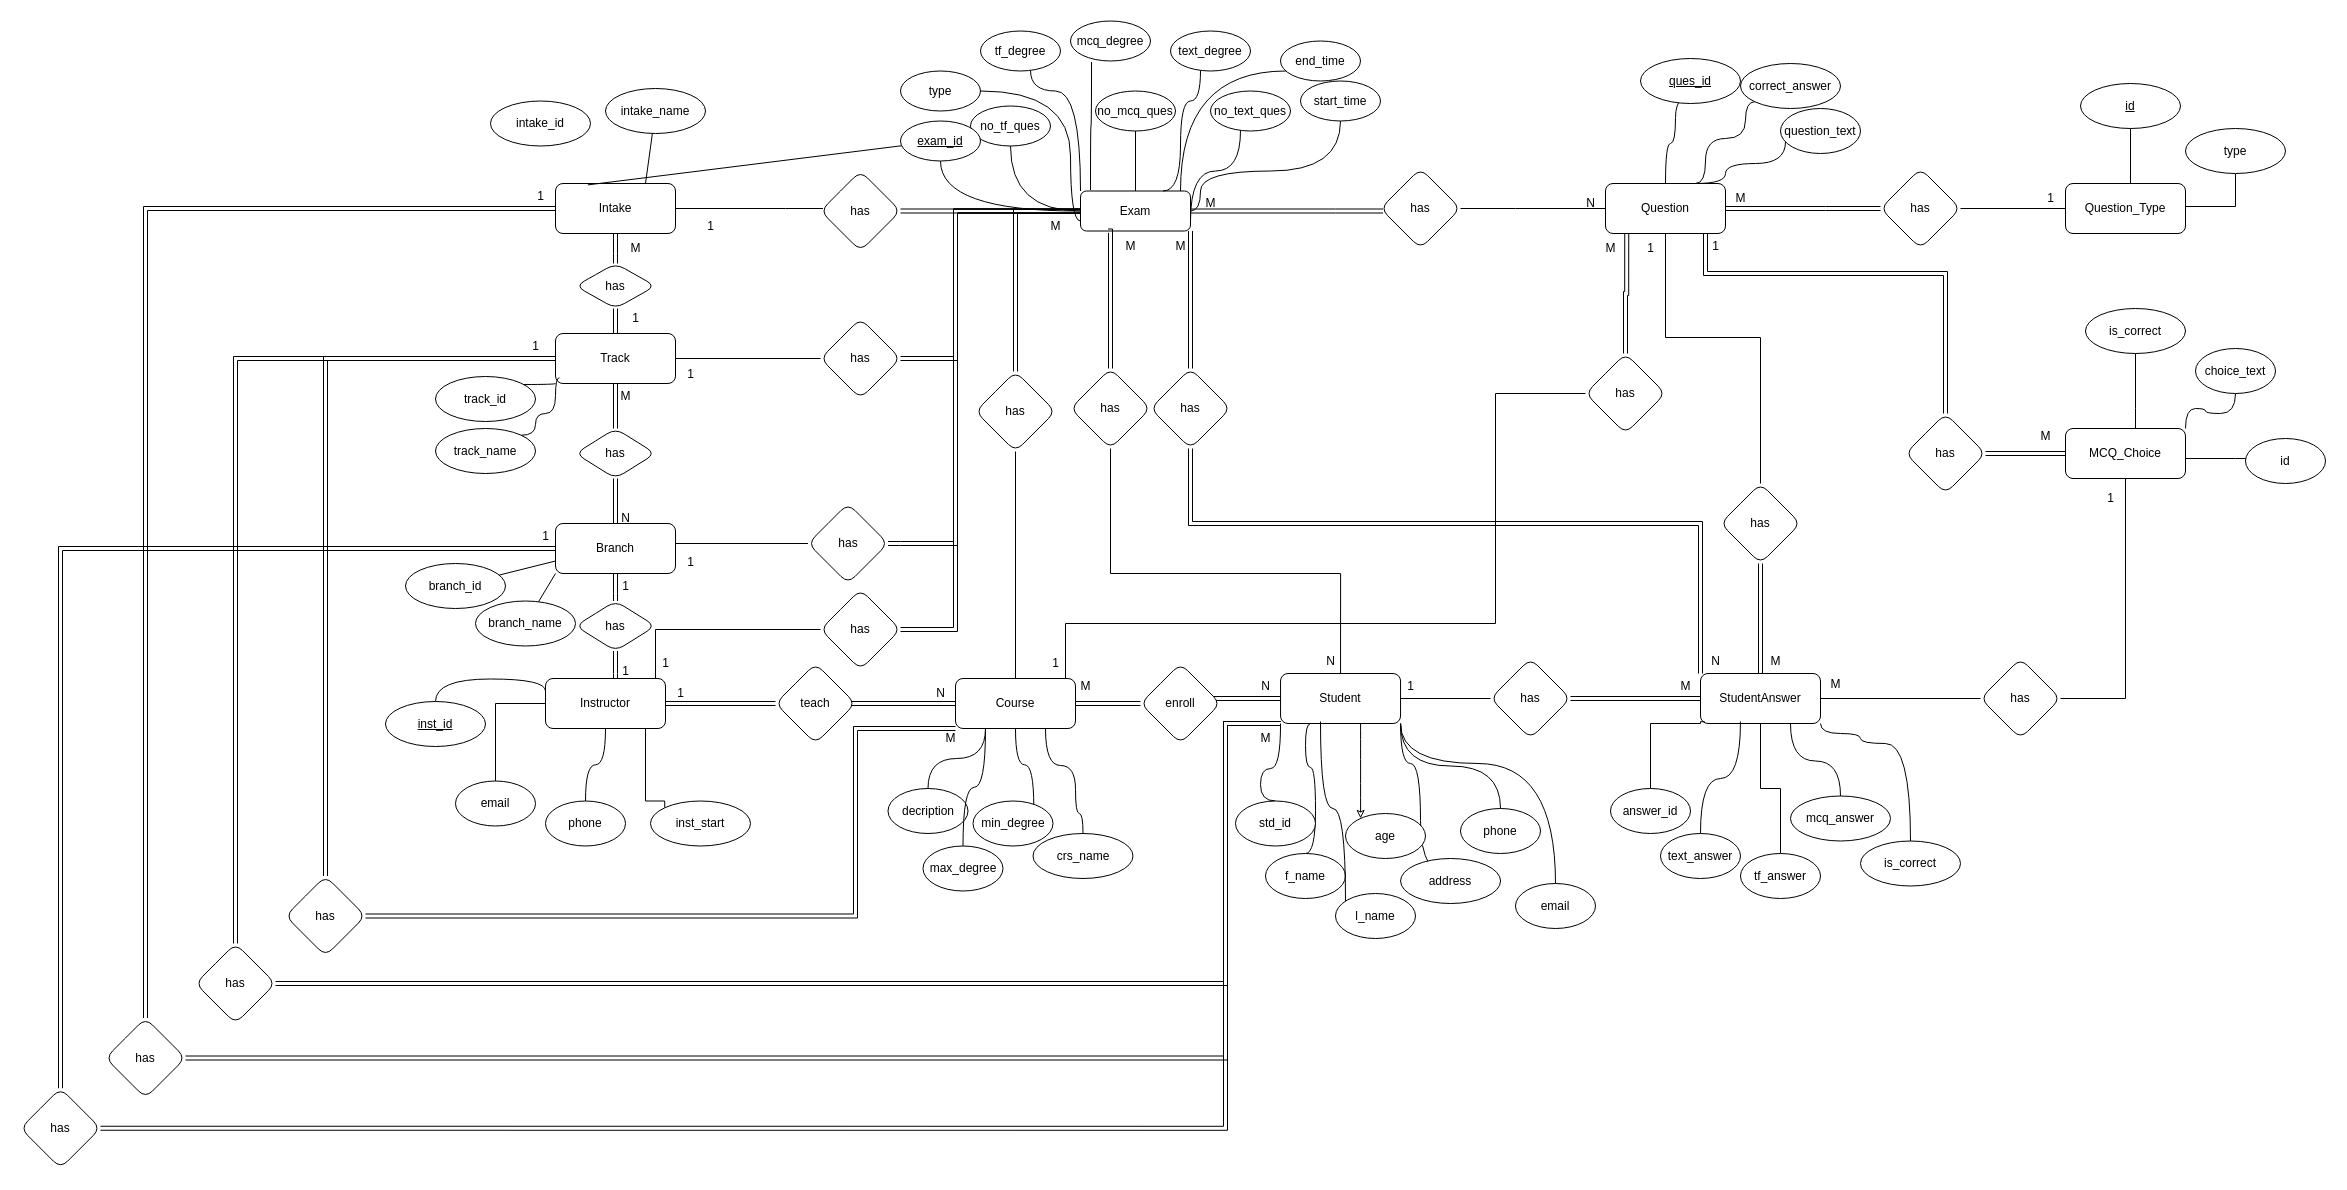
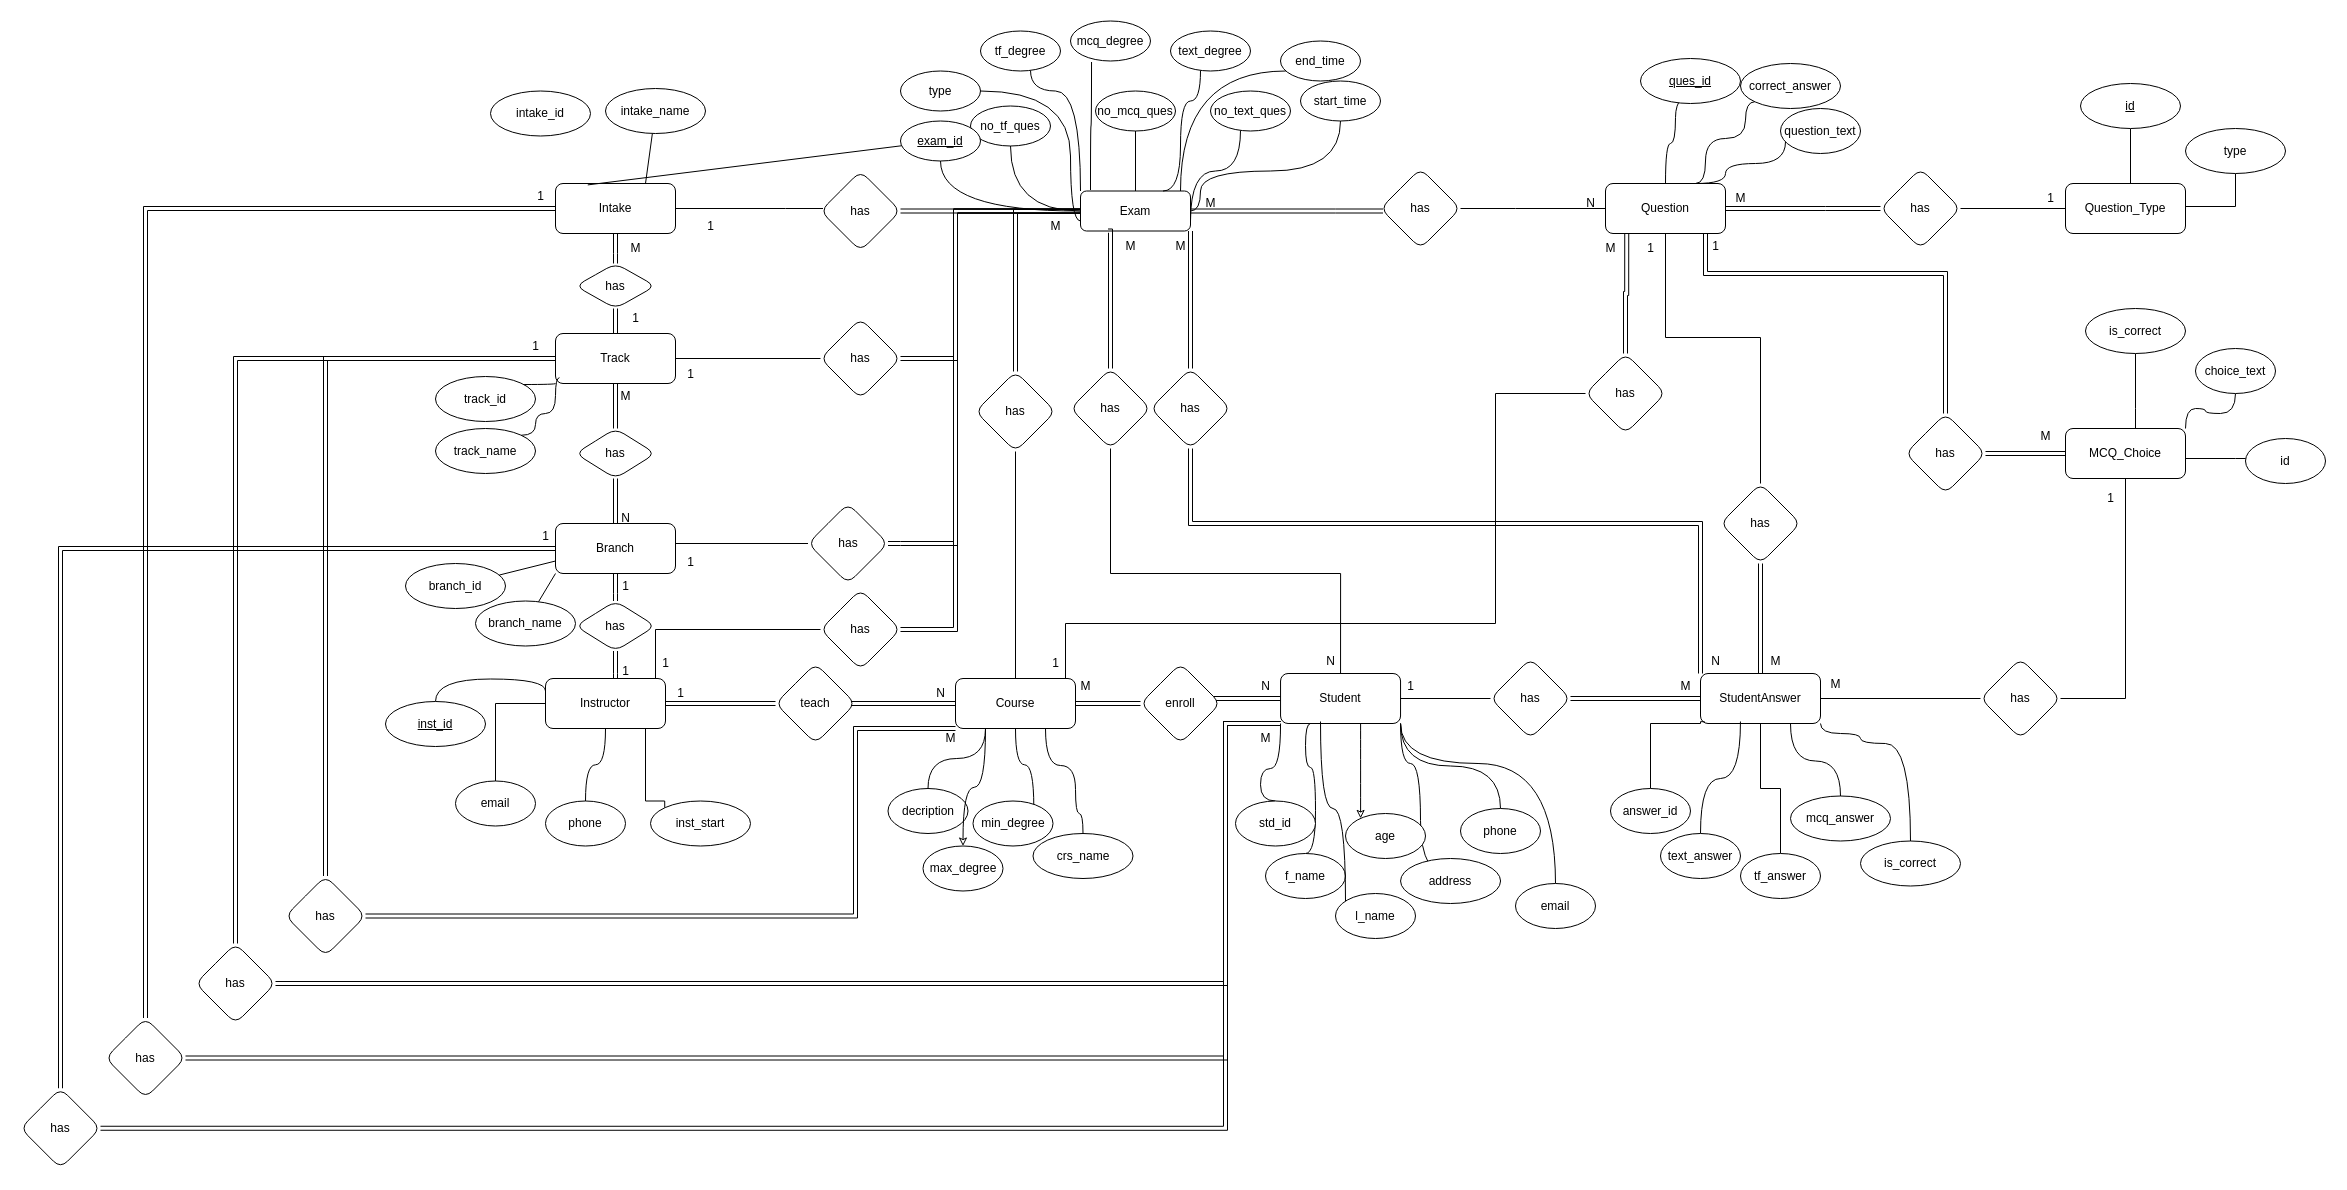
(541, 124) -> (541, 114)
(963, 840) -> (963, 837)
